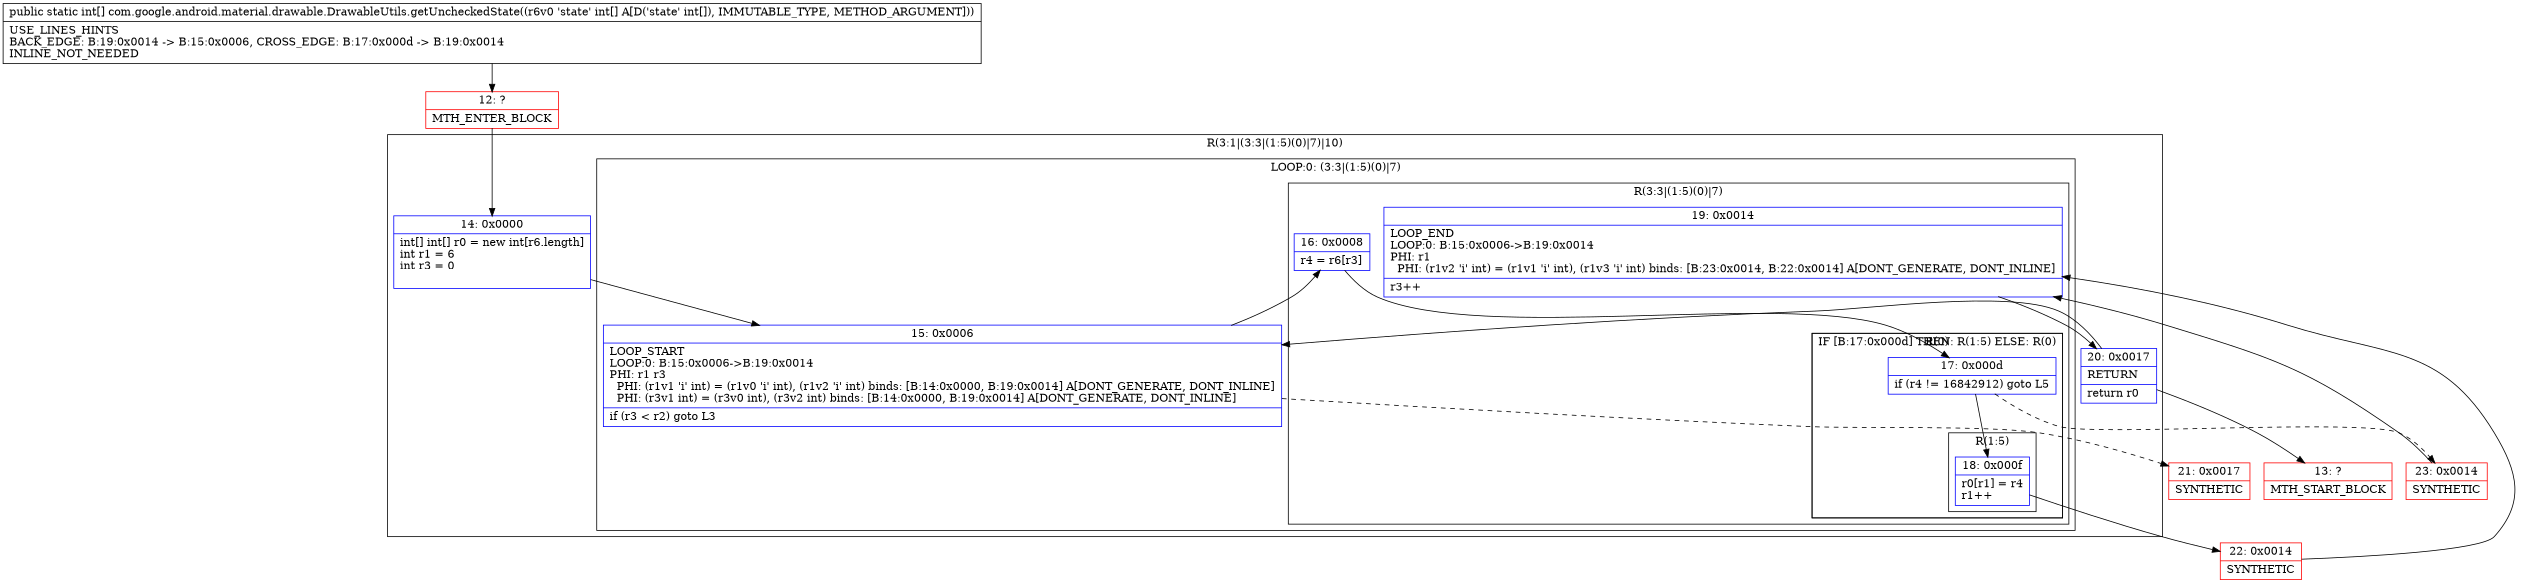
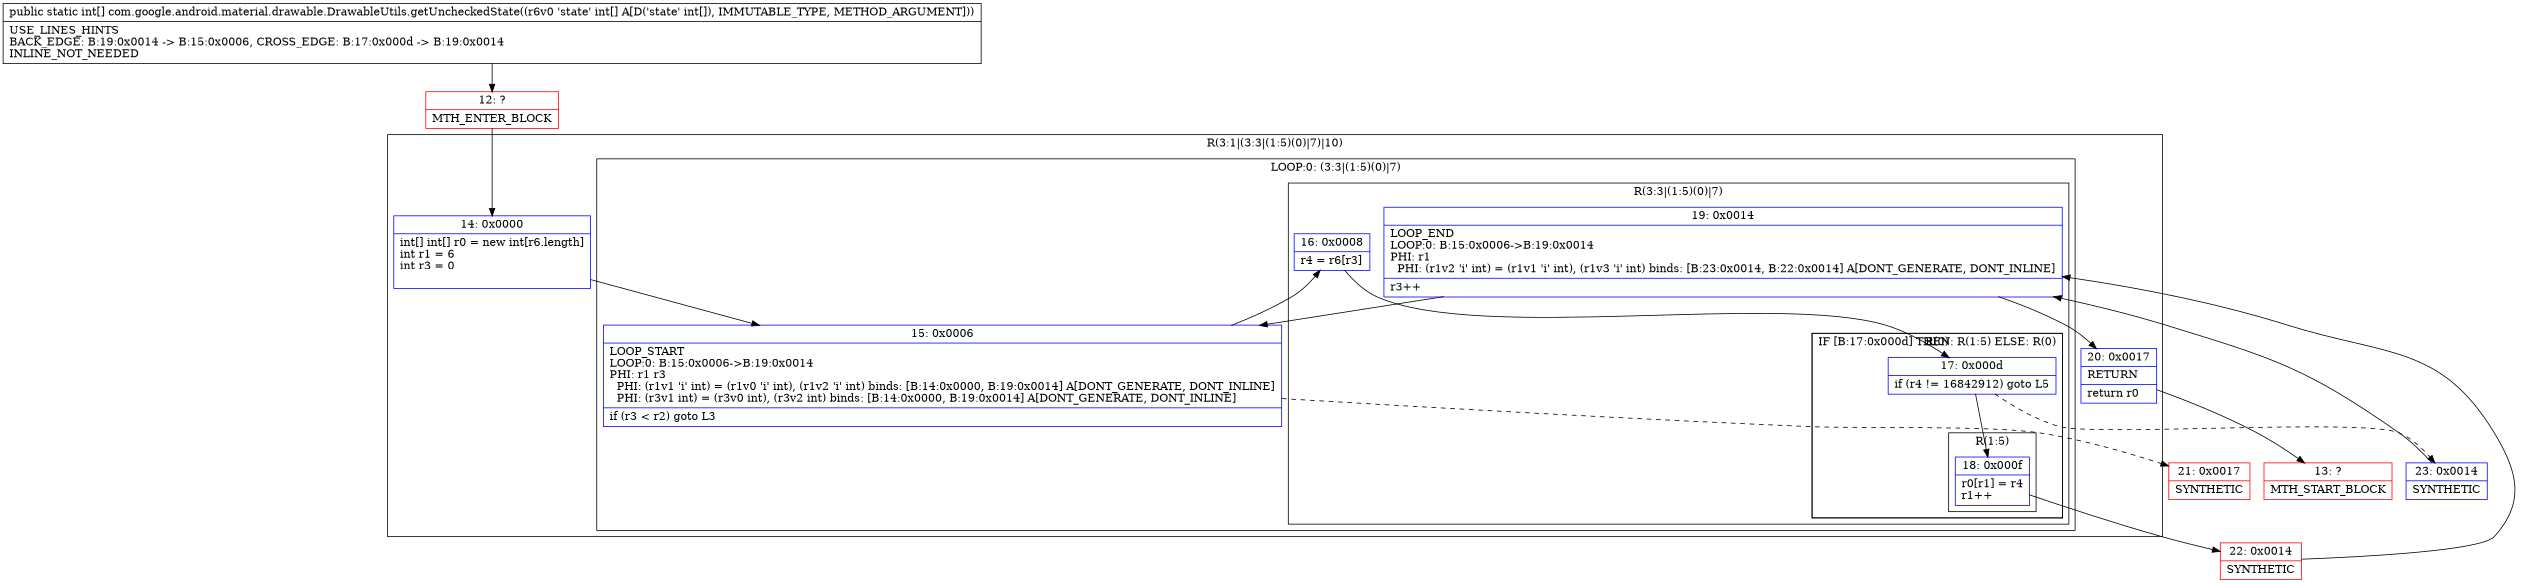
(1600, 322) -> (1356, 310)
(2447, 481) -> (2447, 481)
